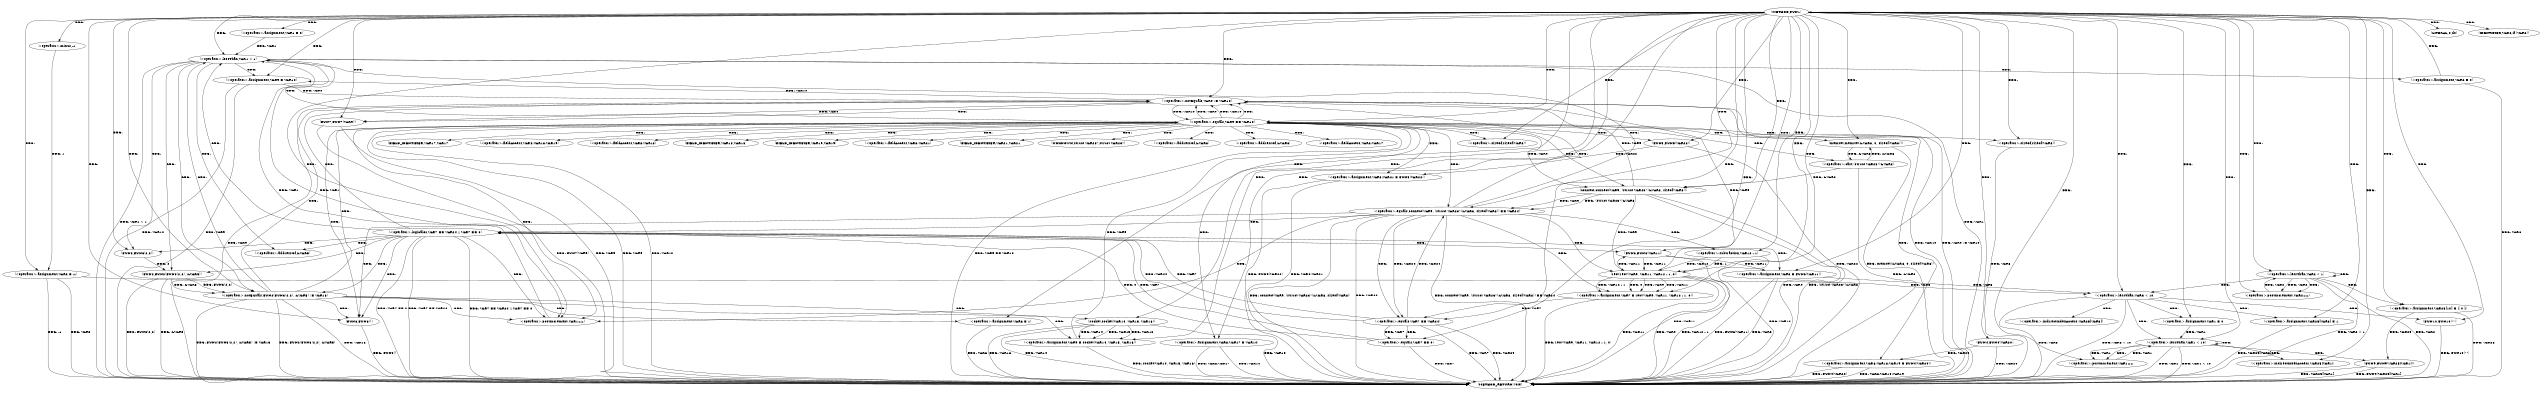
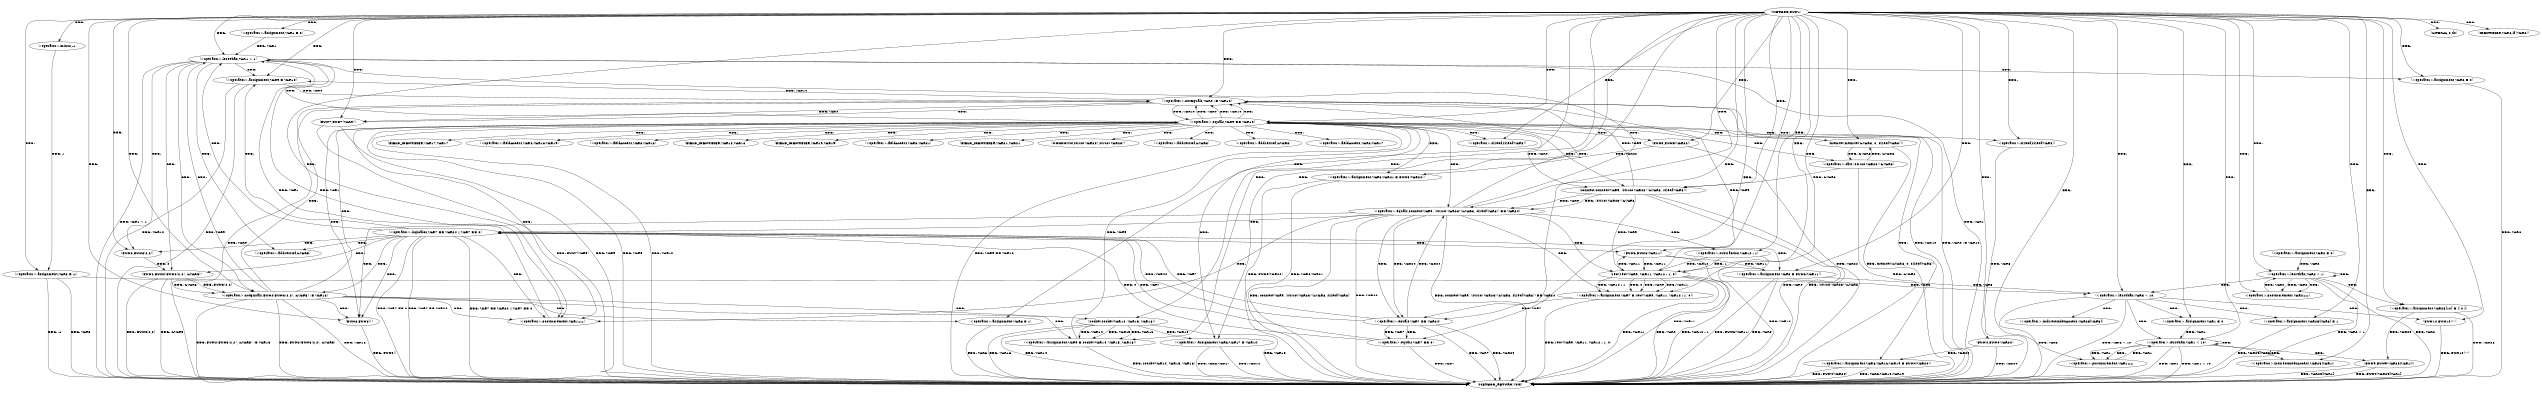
(2141, 14) -> (2135, 13)
(472, 108) -> (274, 206)
none -> (2303, 253)
none -> (1163, 333)
